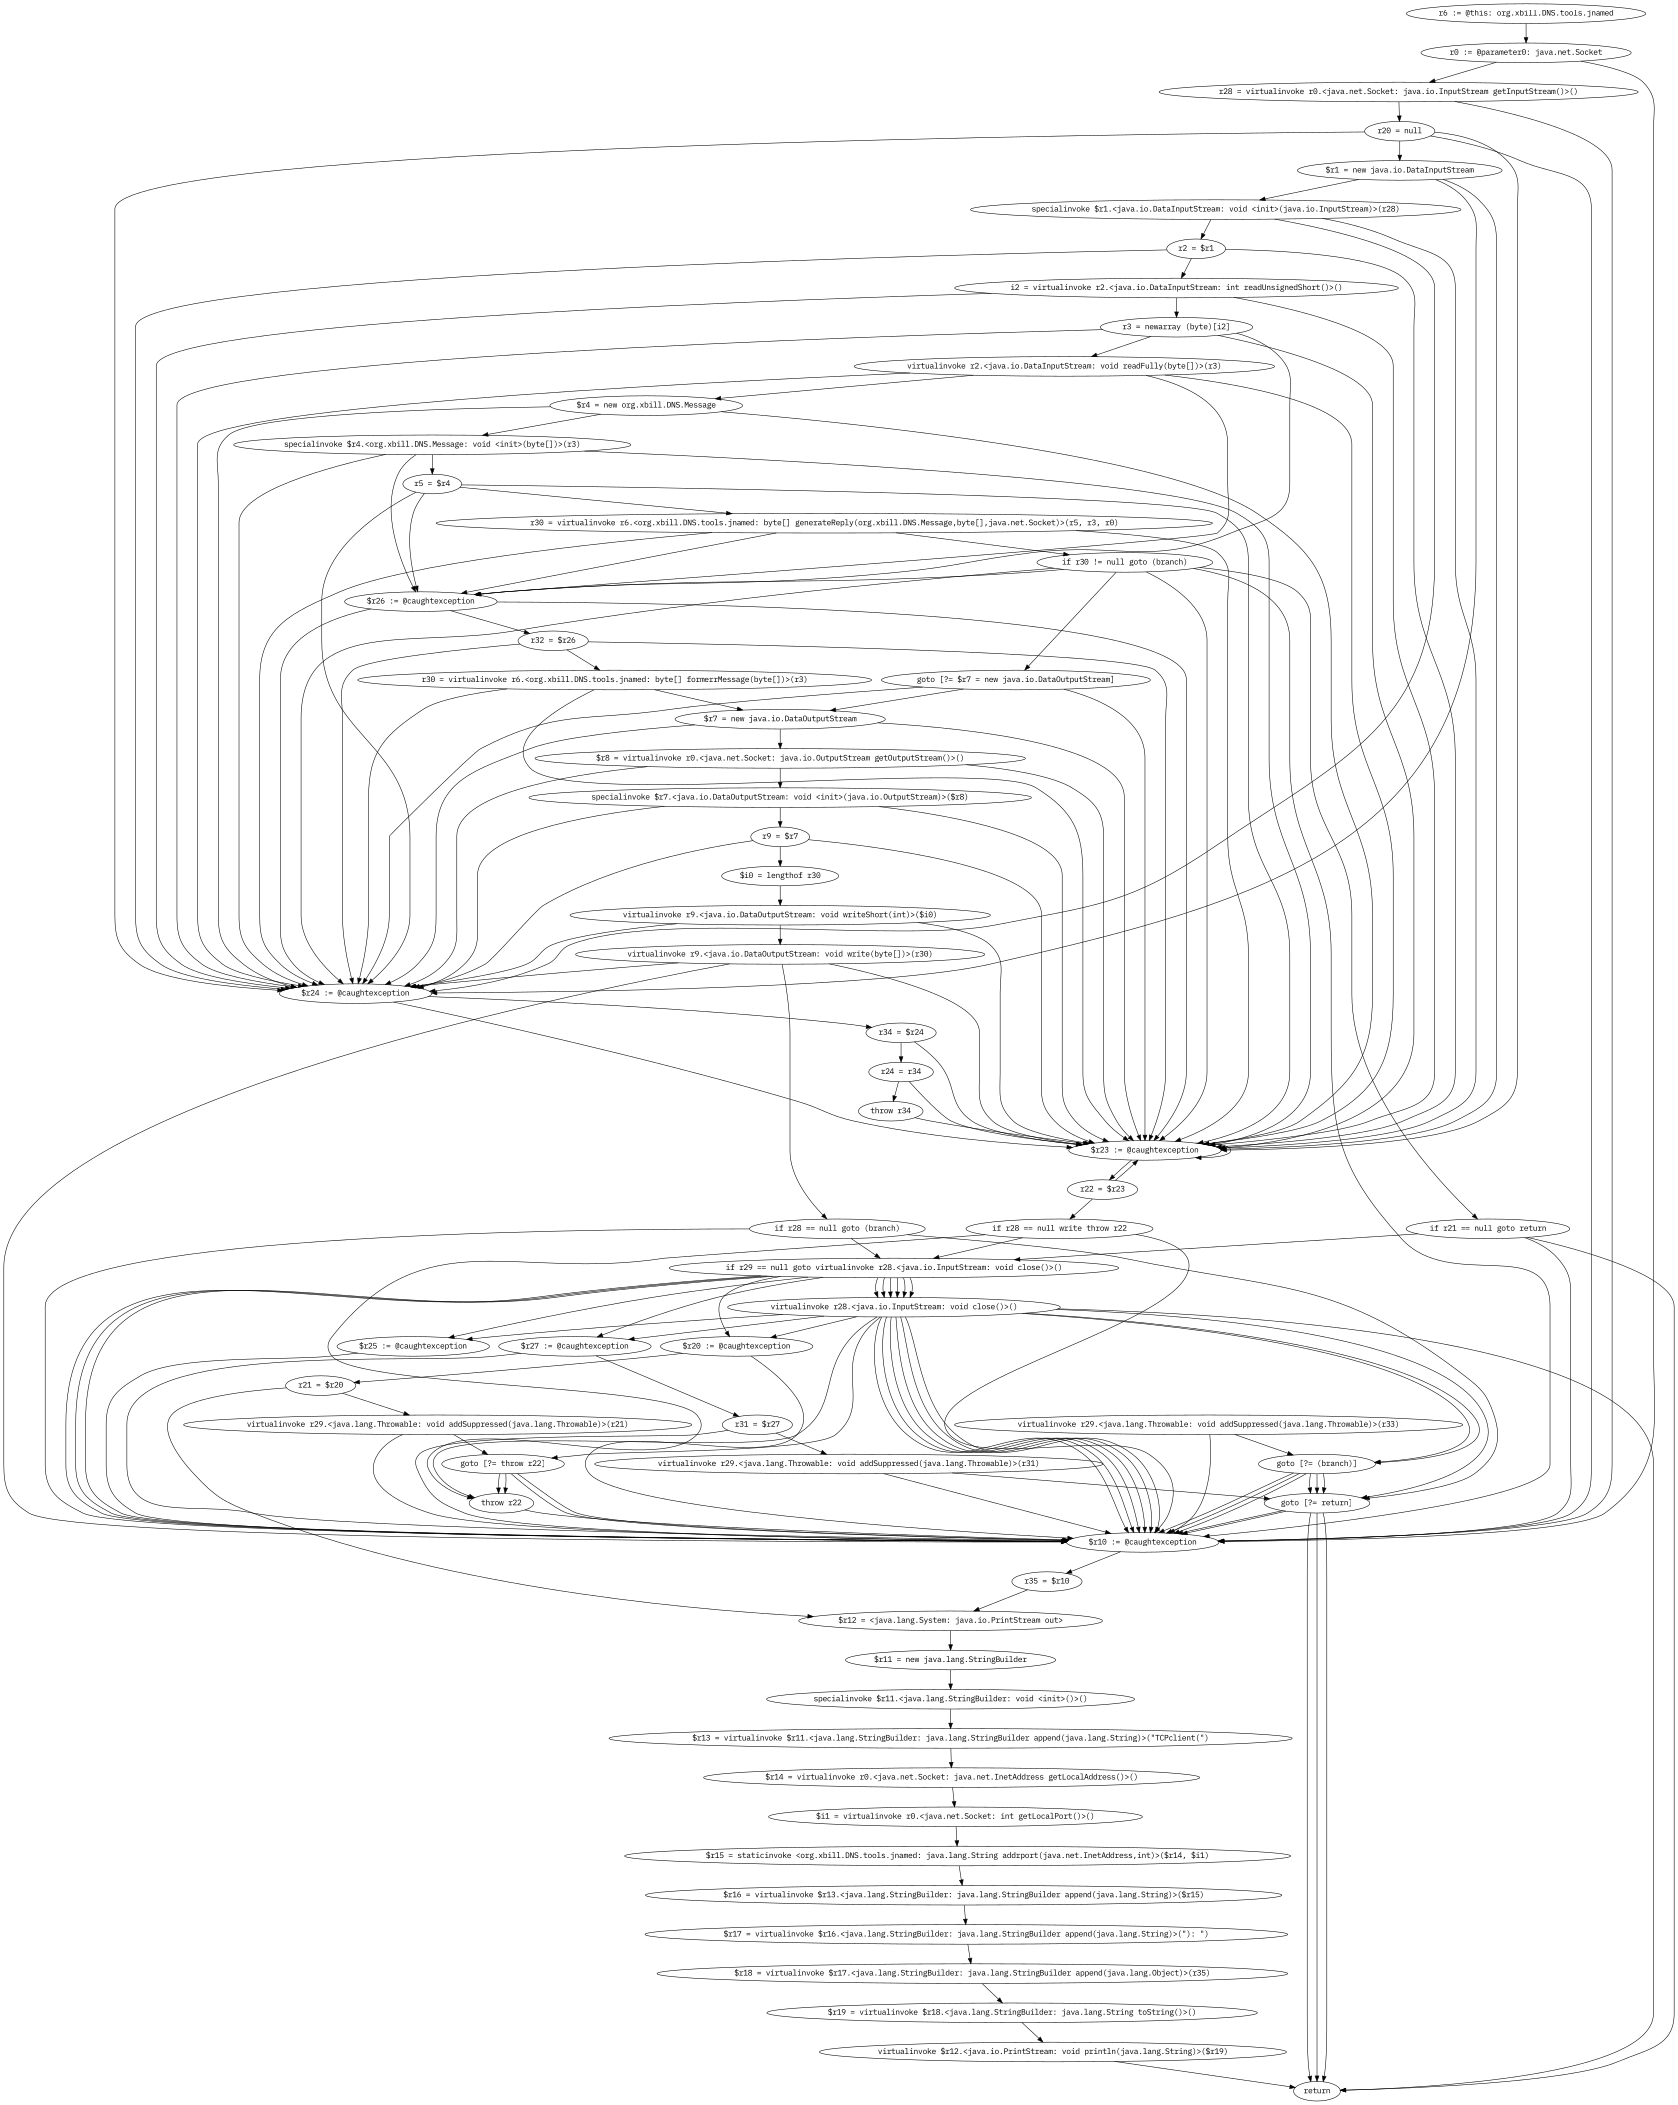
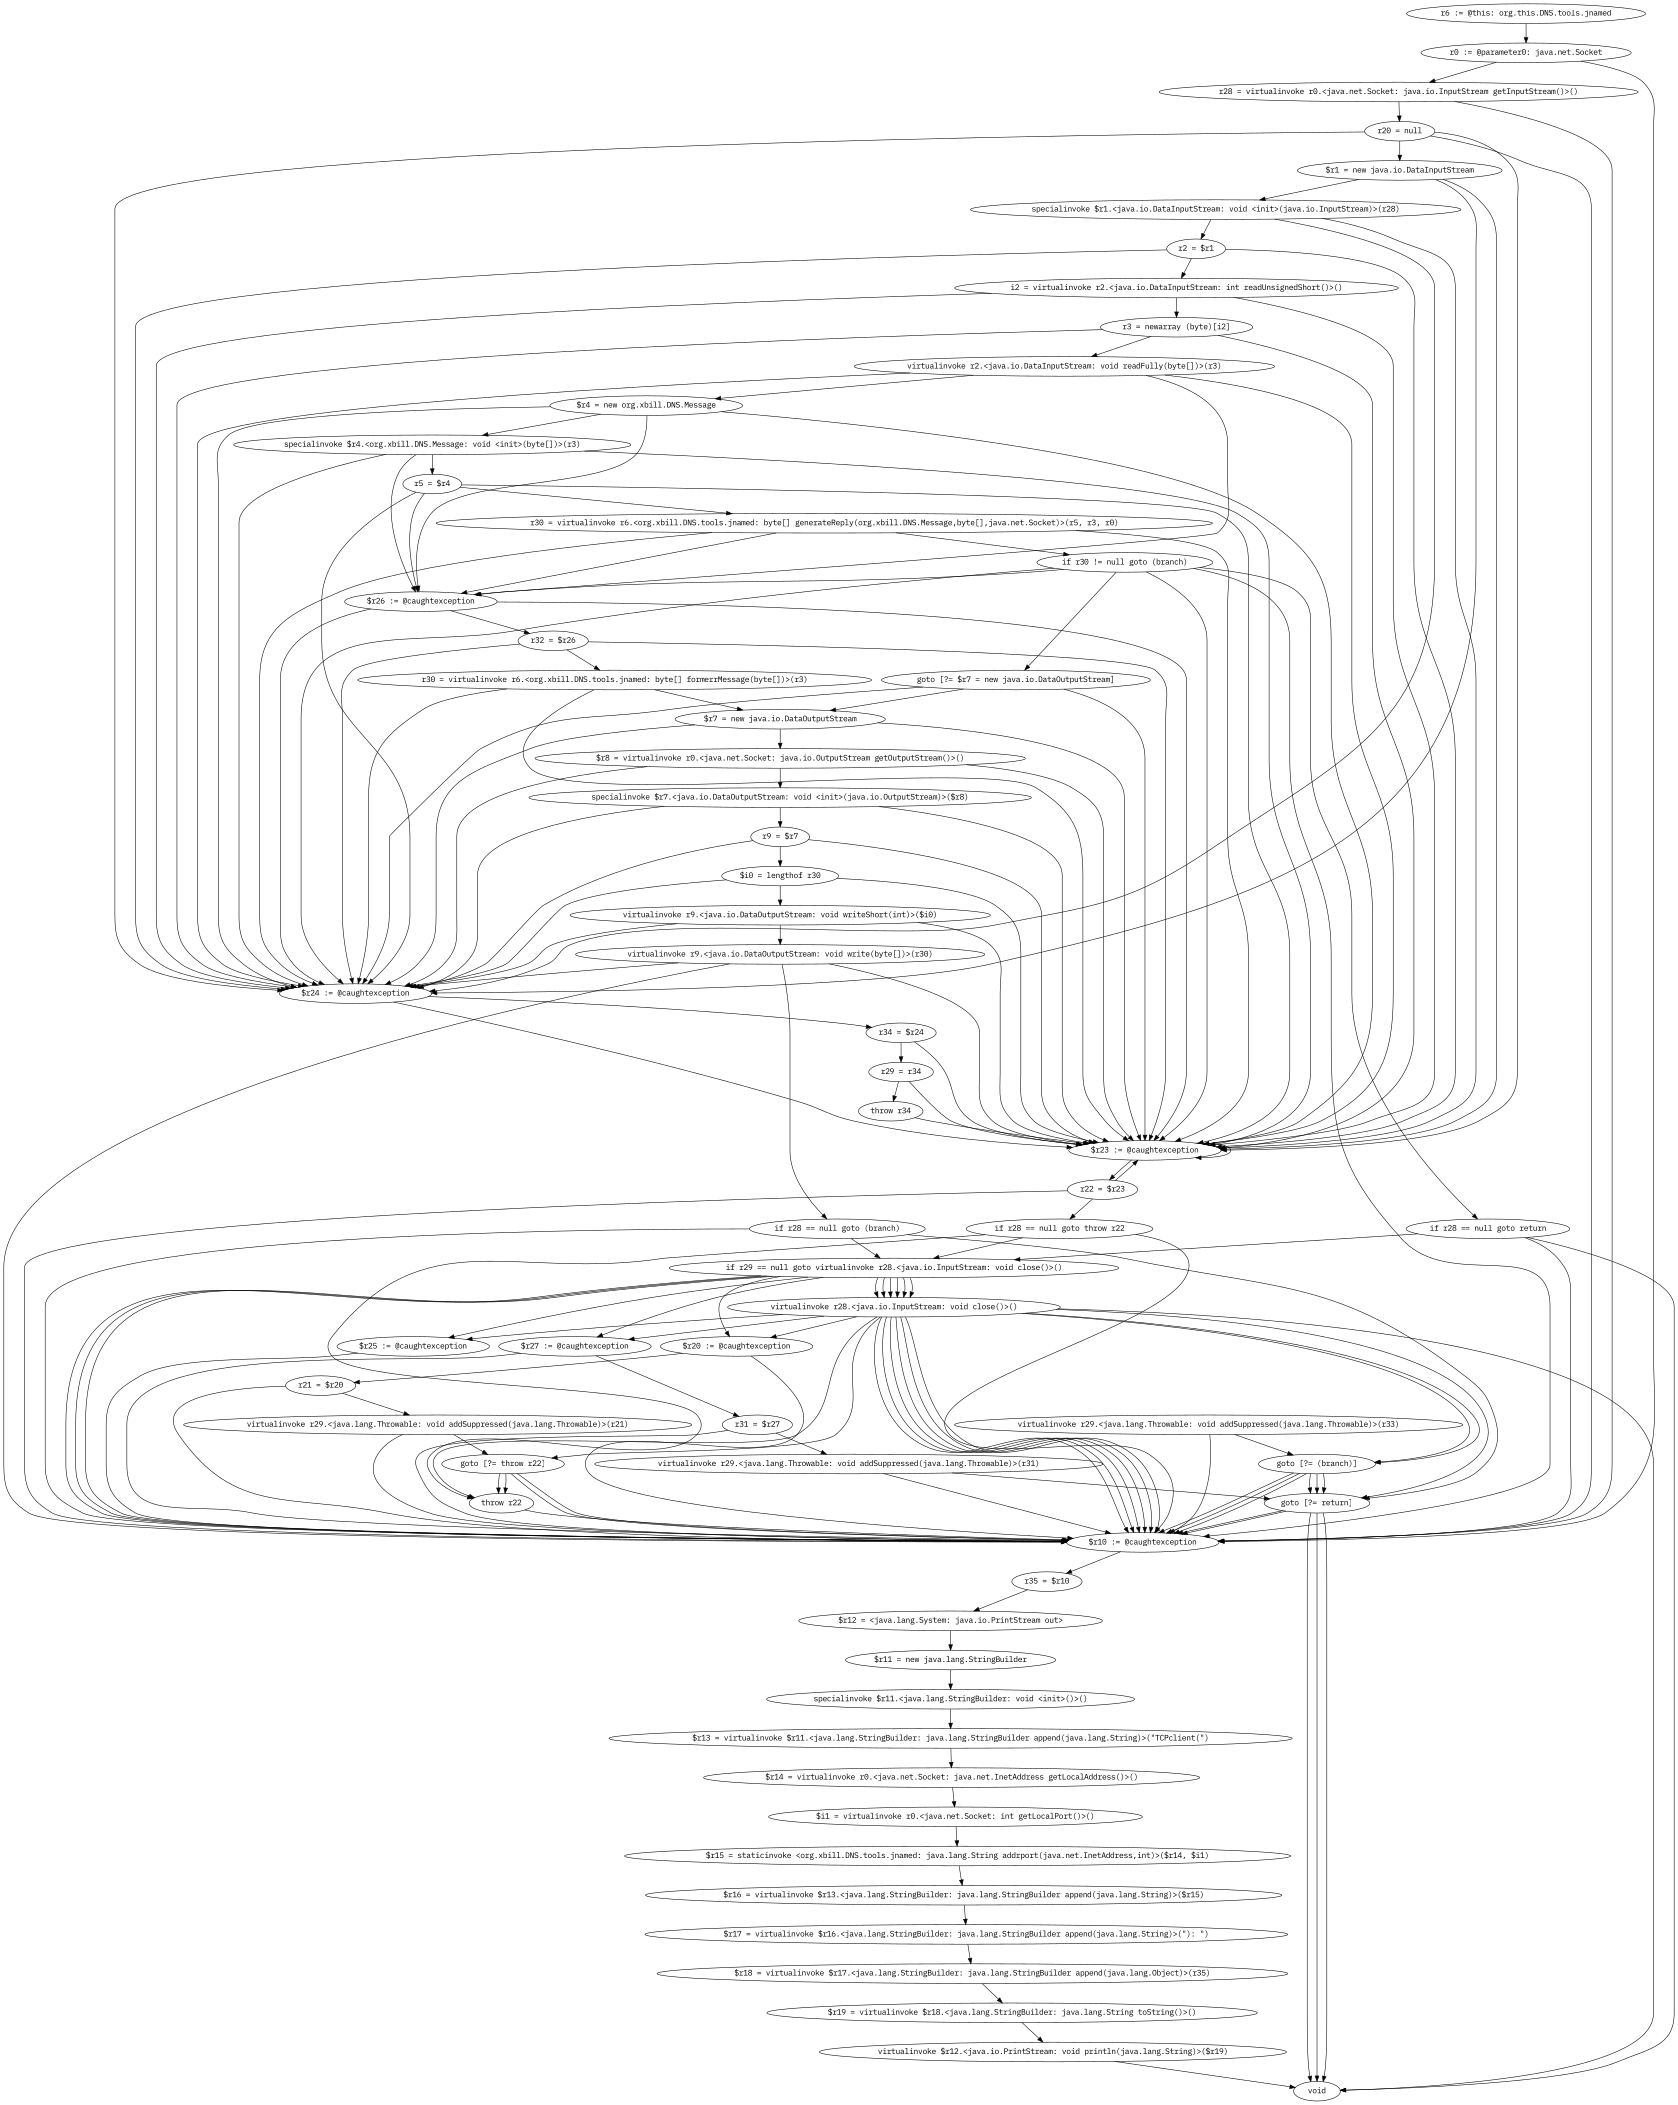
(1526, 14) -> (1526, 14)
(988, 559) -> (541, 482)
none -> (559, 910)
none -> (1021, 961)
(901, 1072) -> (901, 1072)
(1059, 1229) -> (1059, 1229)
(1488, 1229) -> (1488, 1229)
none -> (25, 1376)
(400, 1559) -> (460, 1523)
(1317, 2091) -> (1317, 2091)
